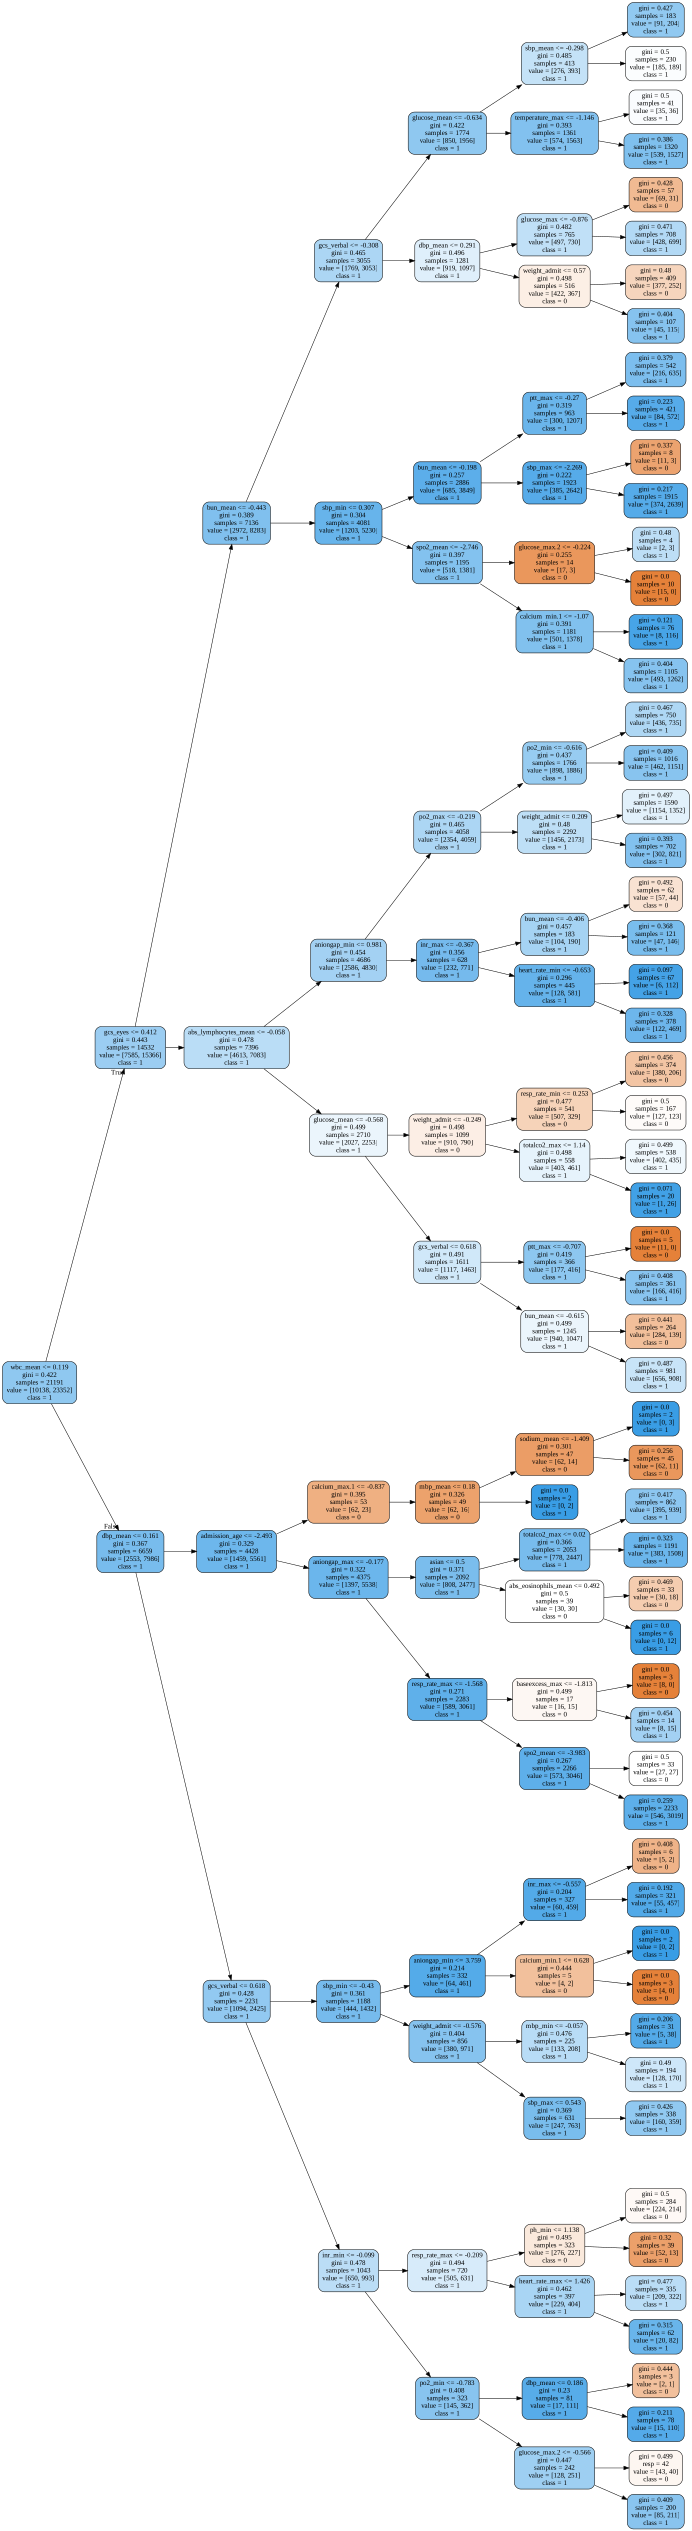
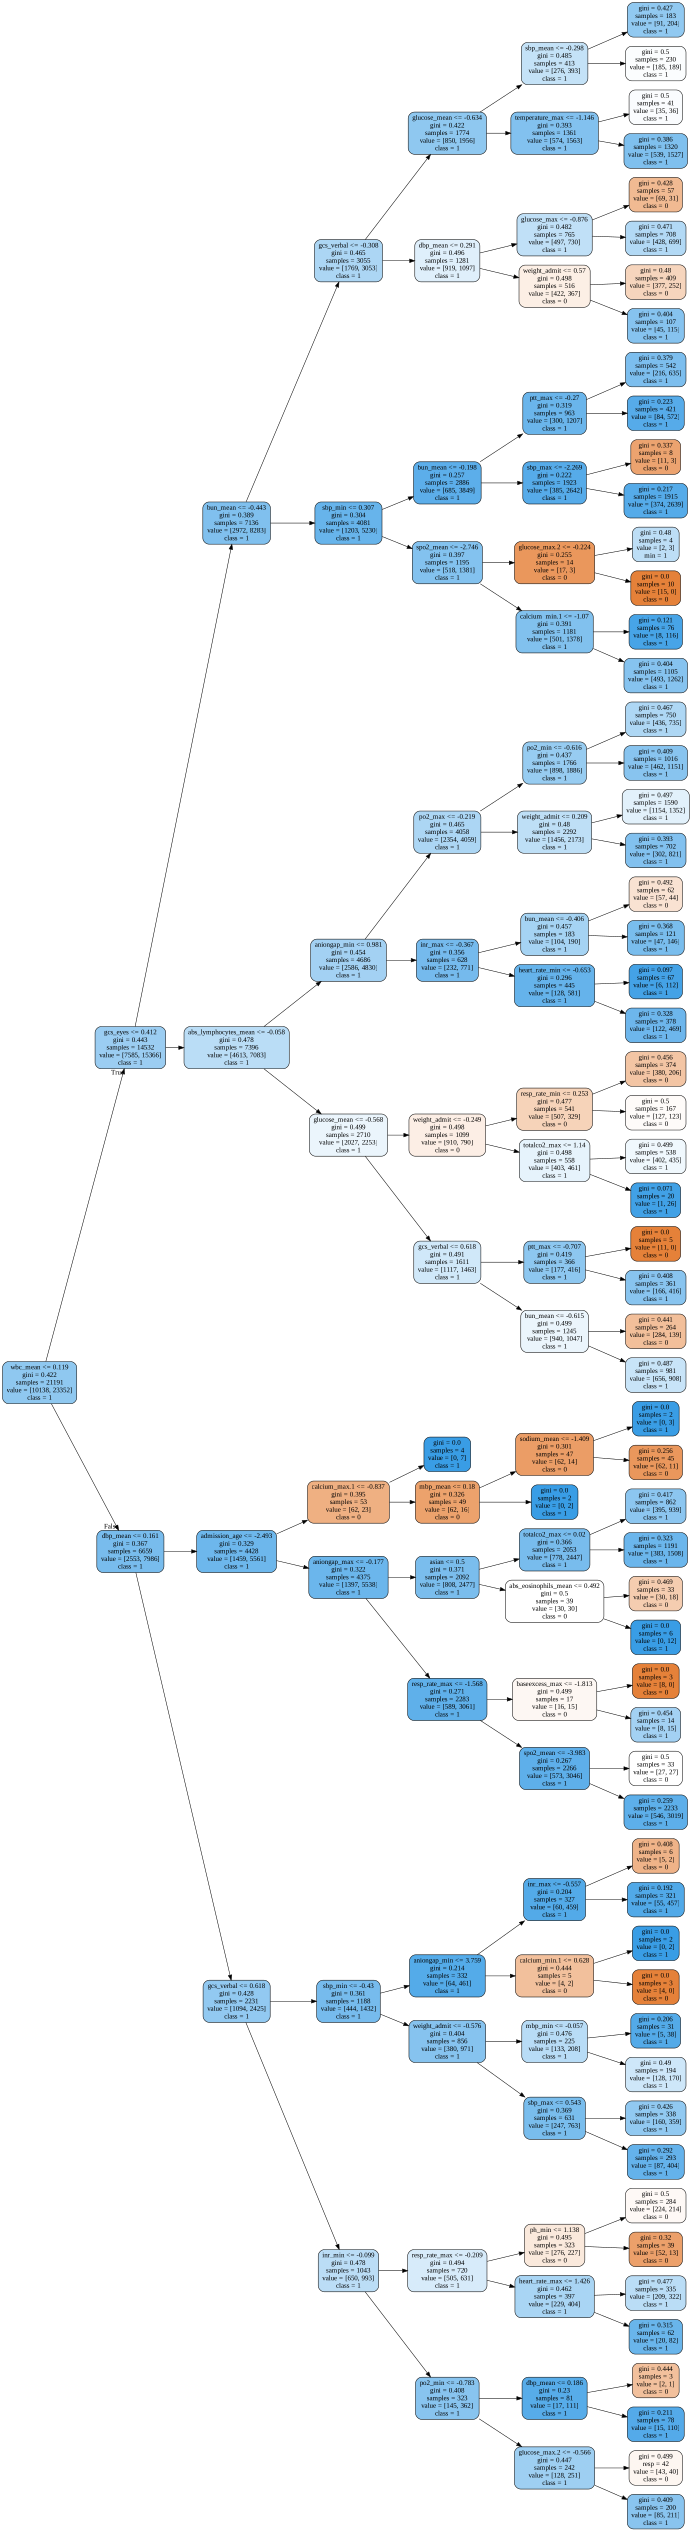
(656, 544) -> (656, 544)
none -> (447, 1454)
none -> (656, 2162)
